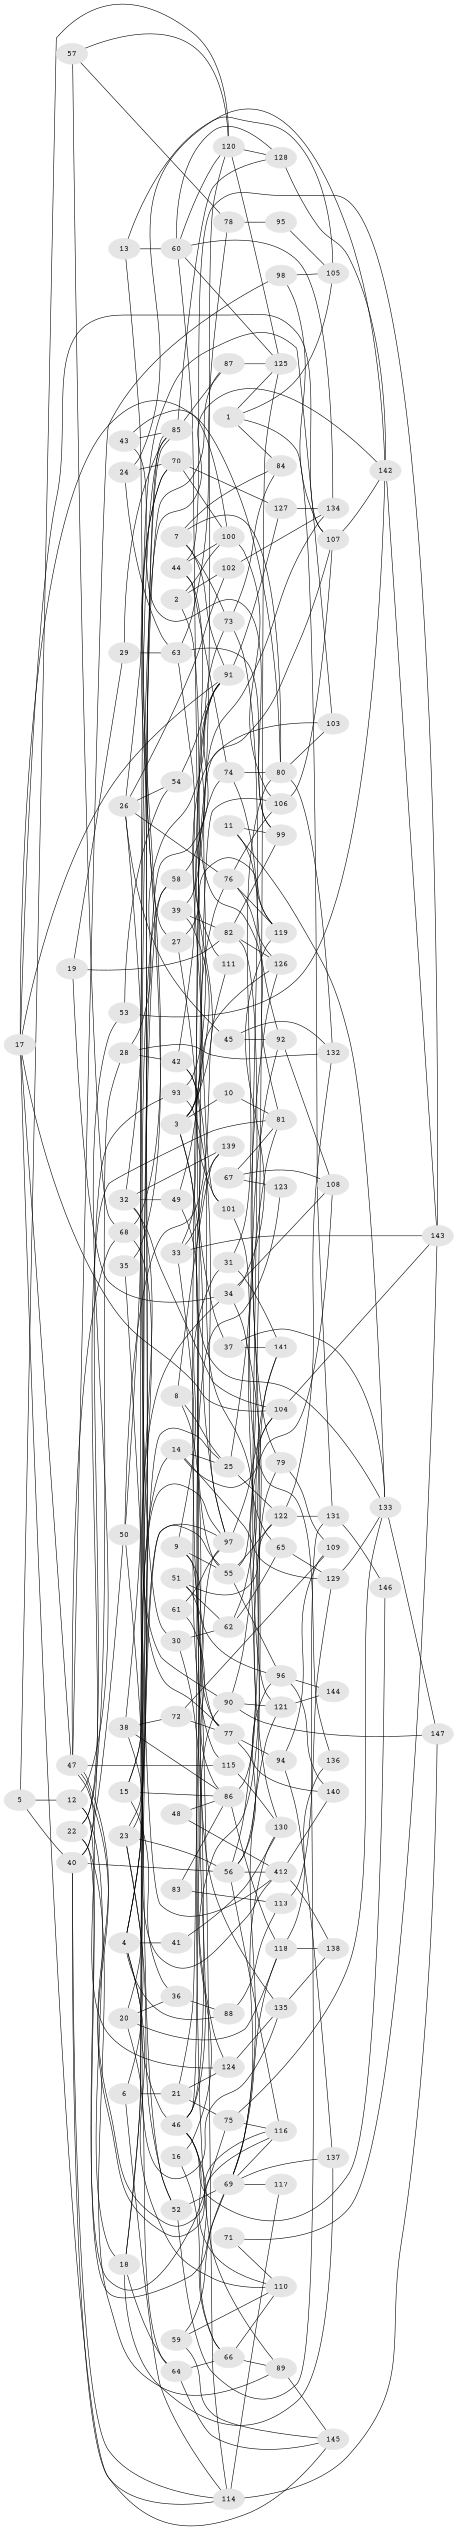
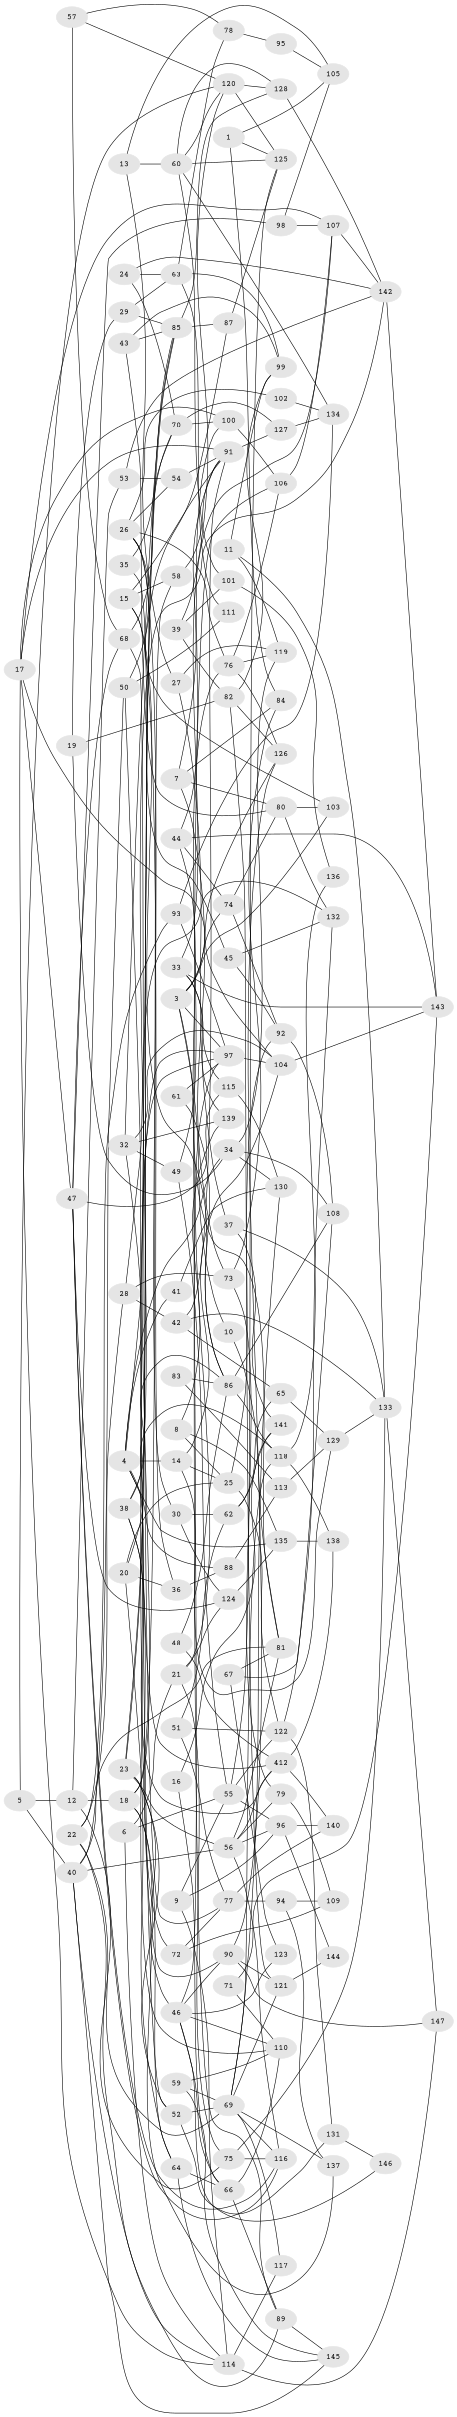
(176, 599) -> none
(316, 919) -> none
(229, 1262) -> none
